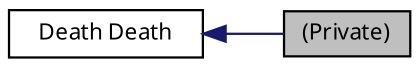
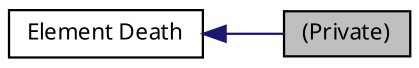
(106, 34) -> (106, 34)
